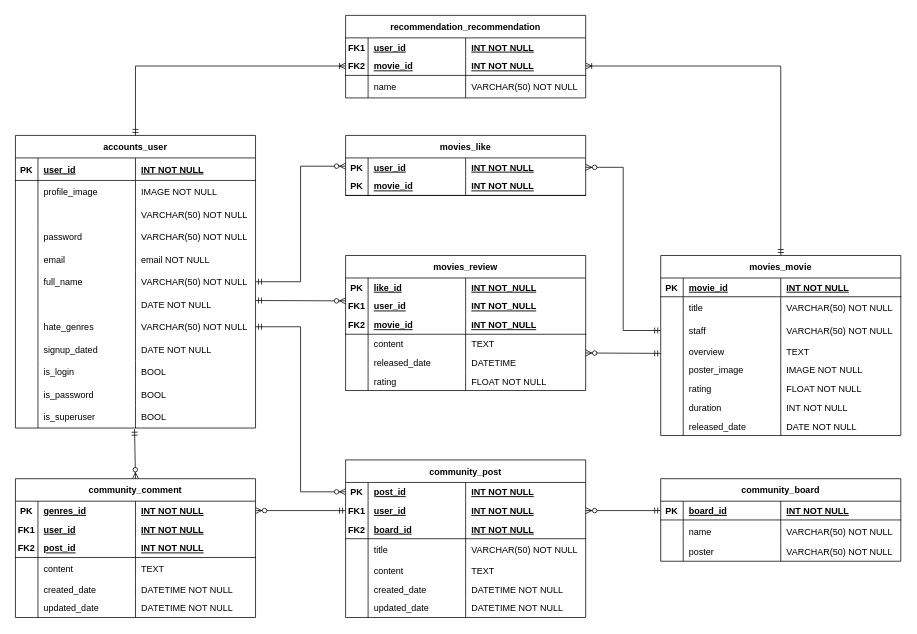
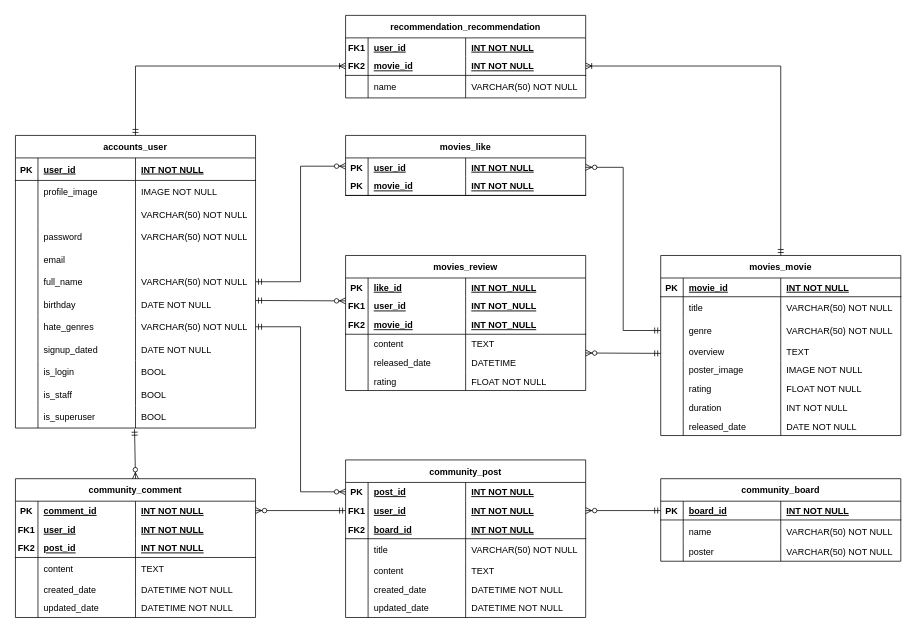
(195, 259) -> none
none -> (87, 304)
(701, 331) -> (701, 331)
(70, 395) -> (62, 395)
(65, 511) -> (68, 511)
